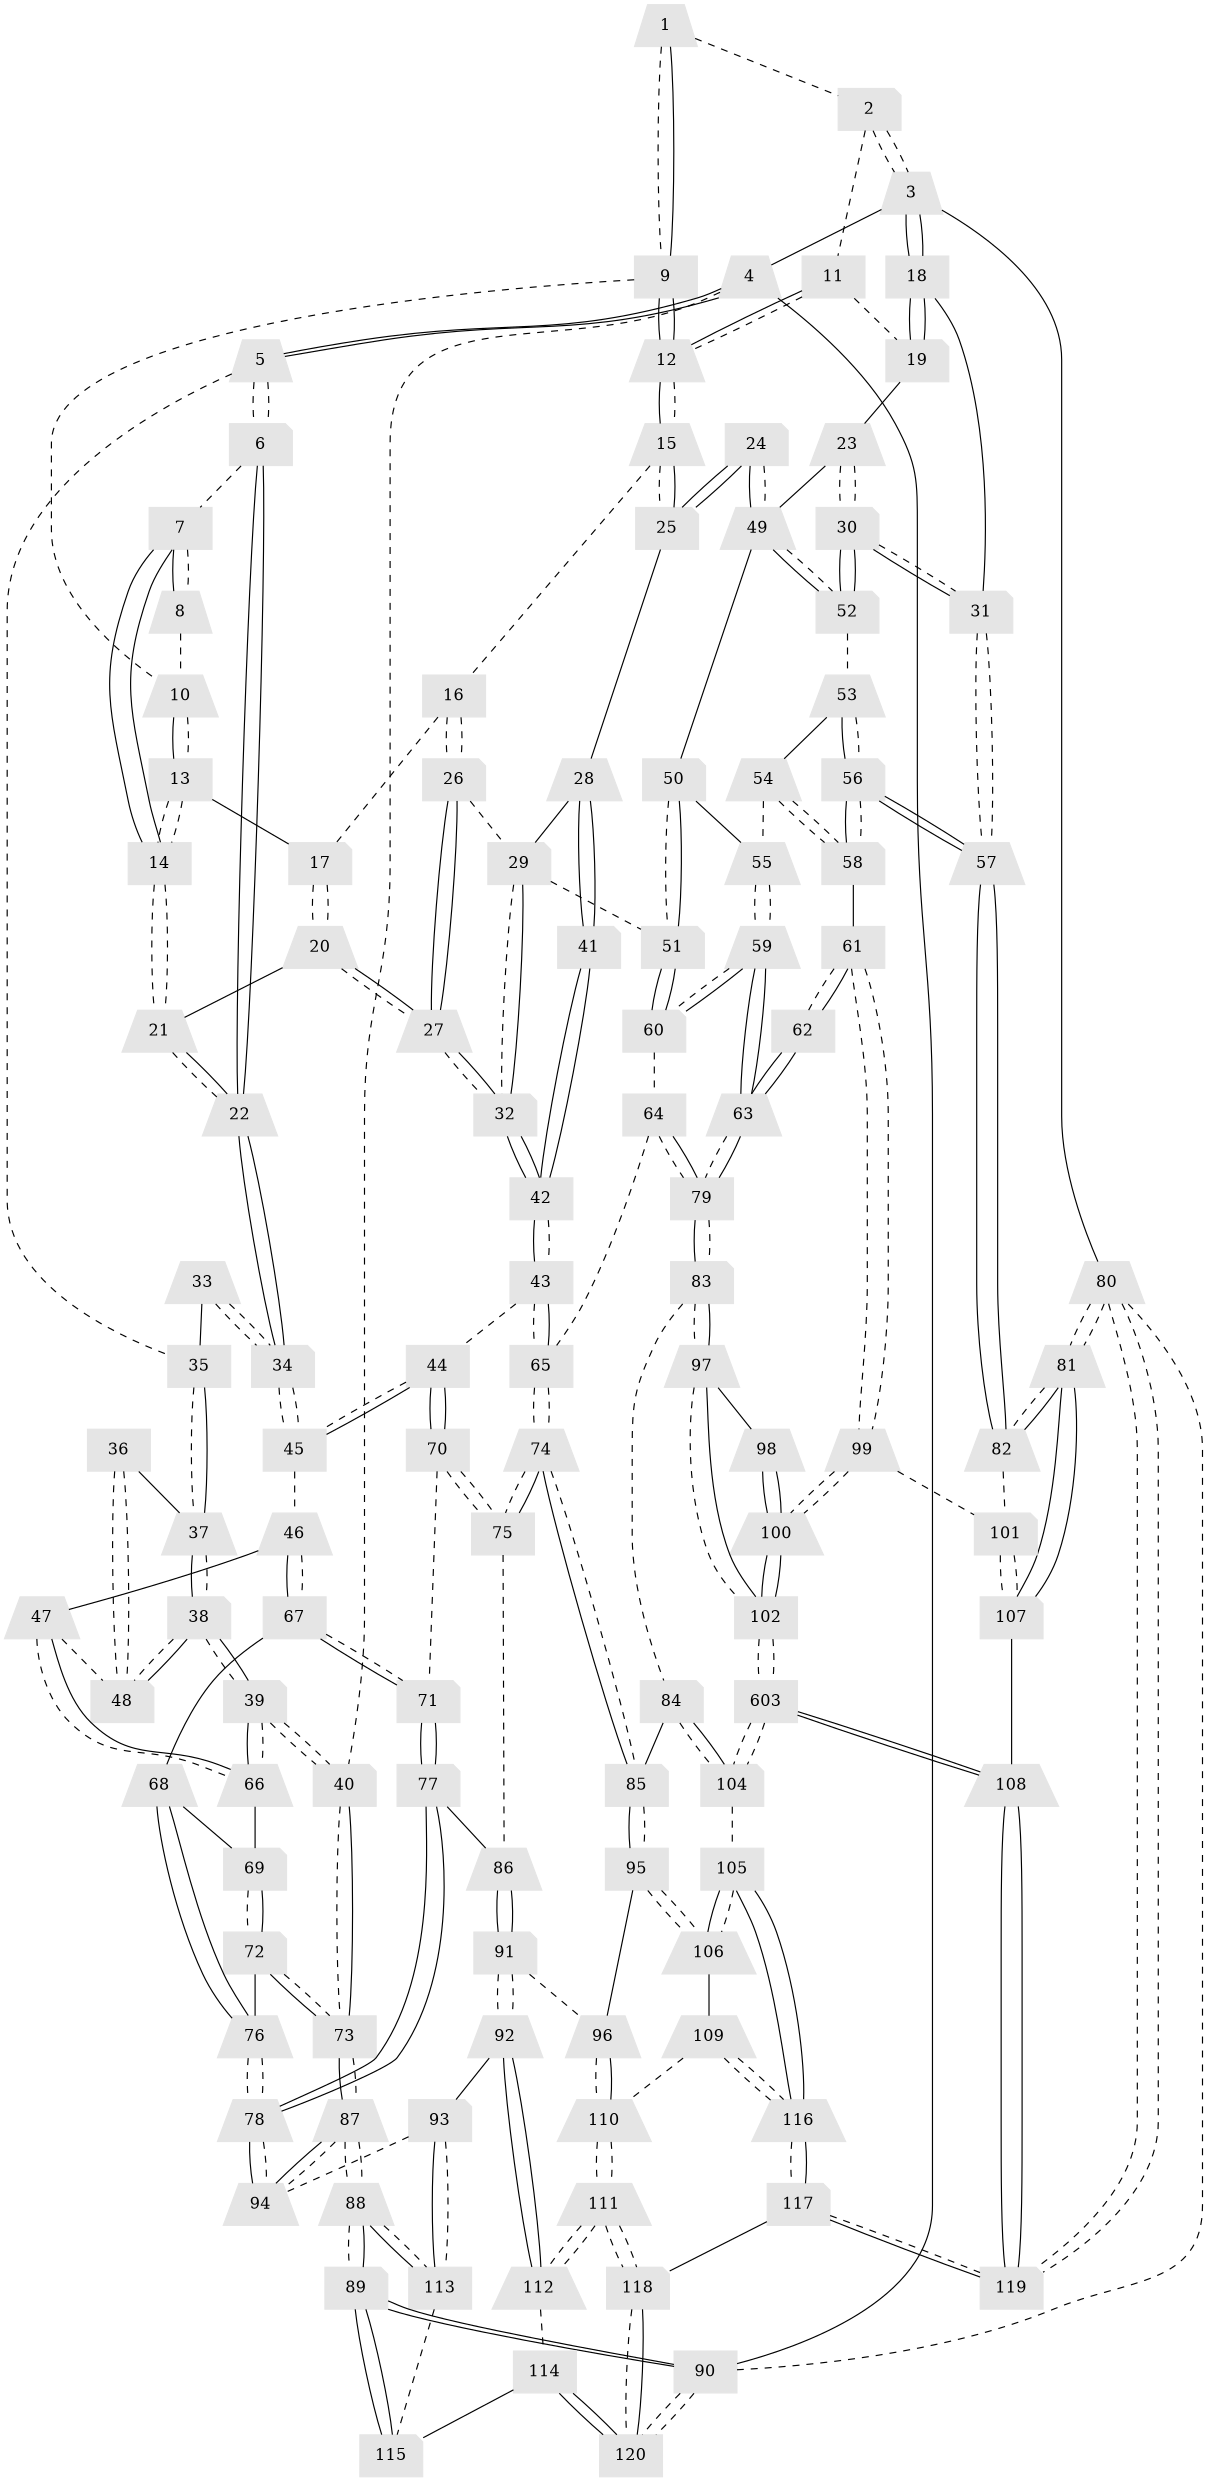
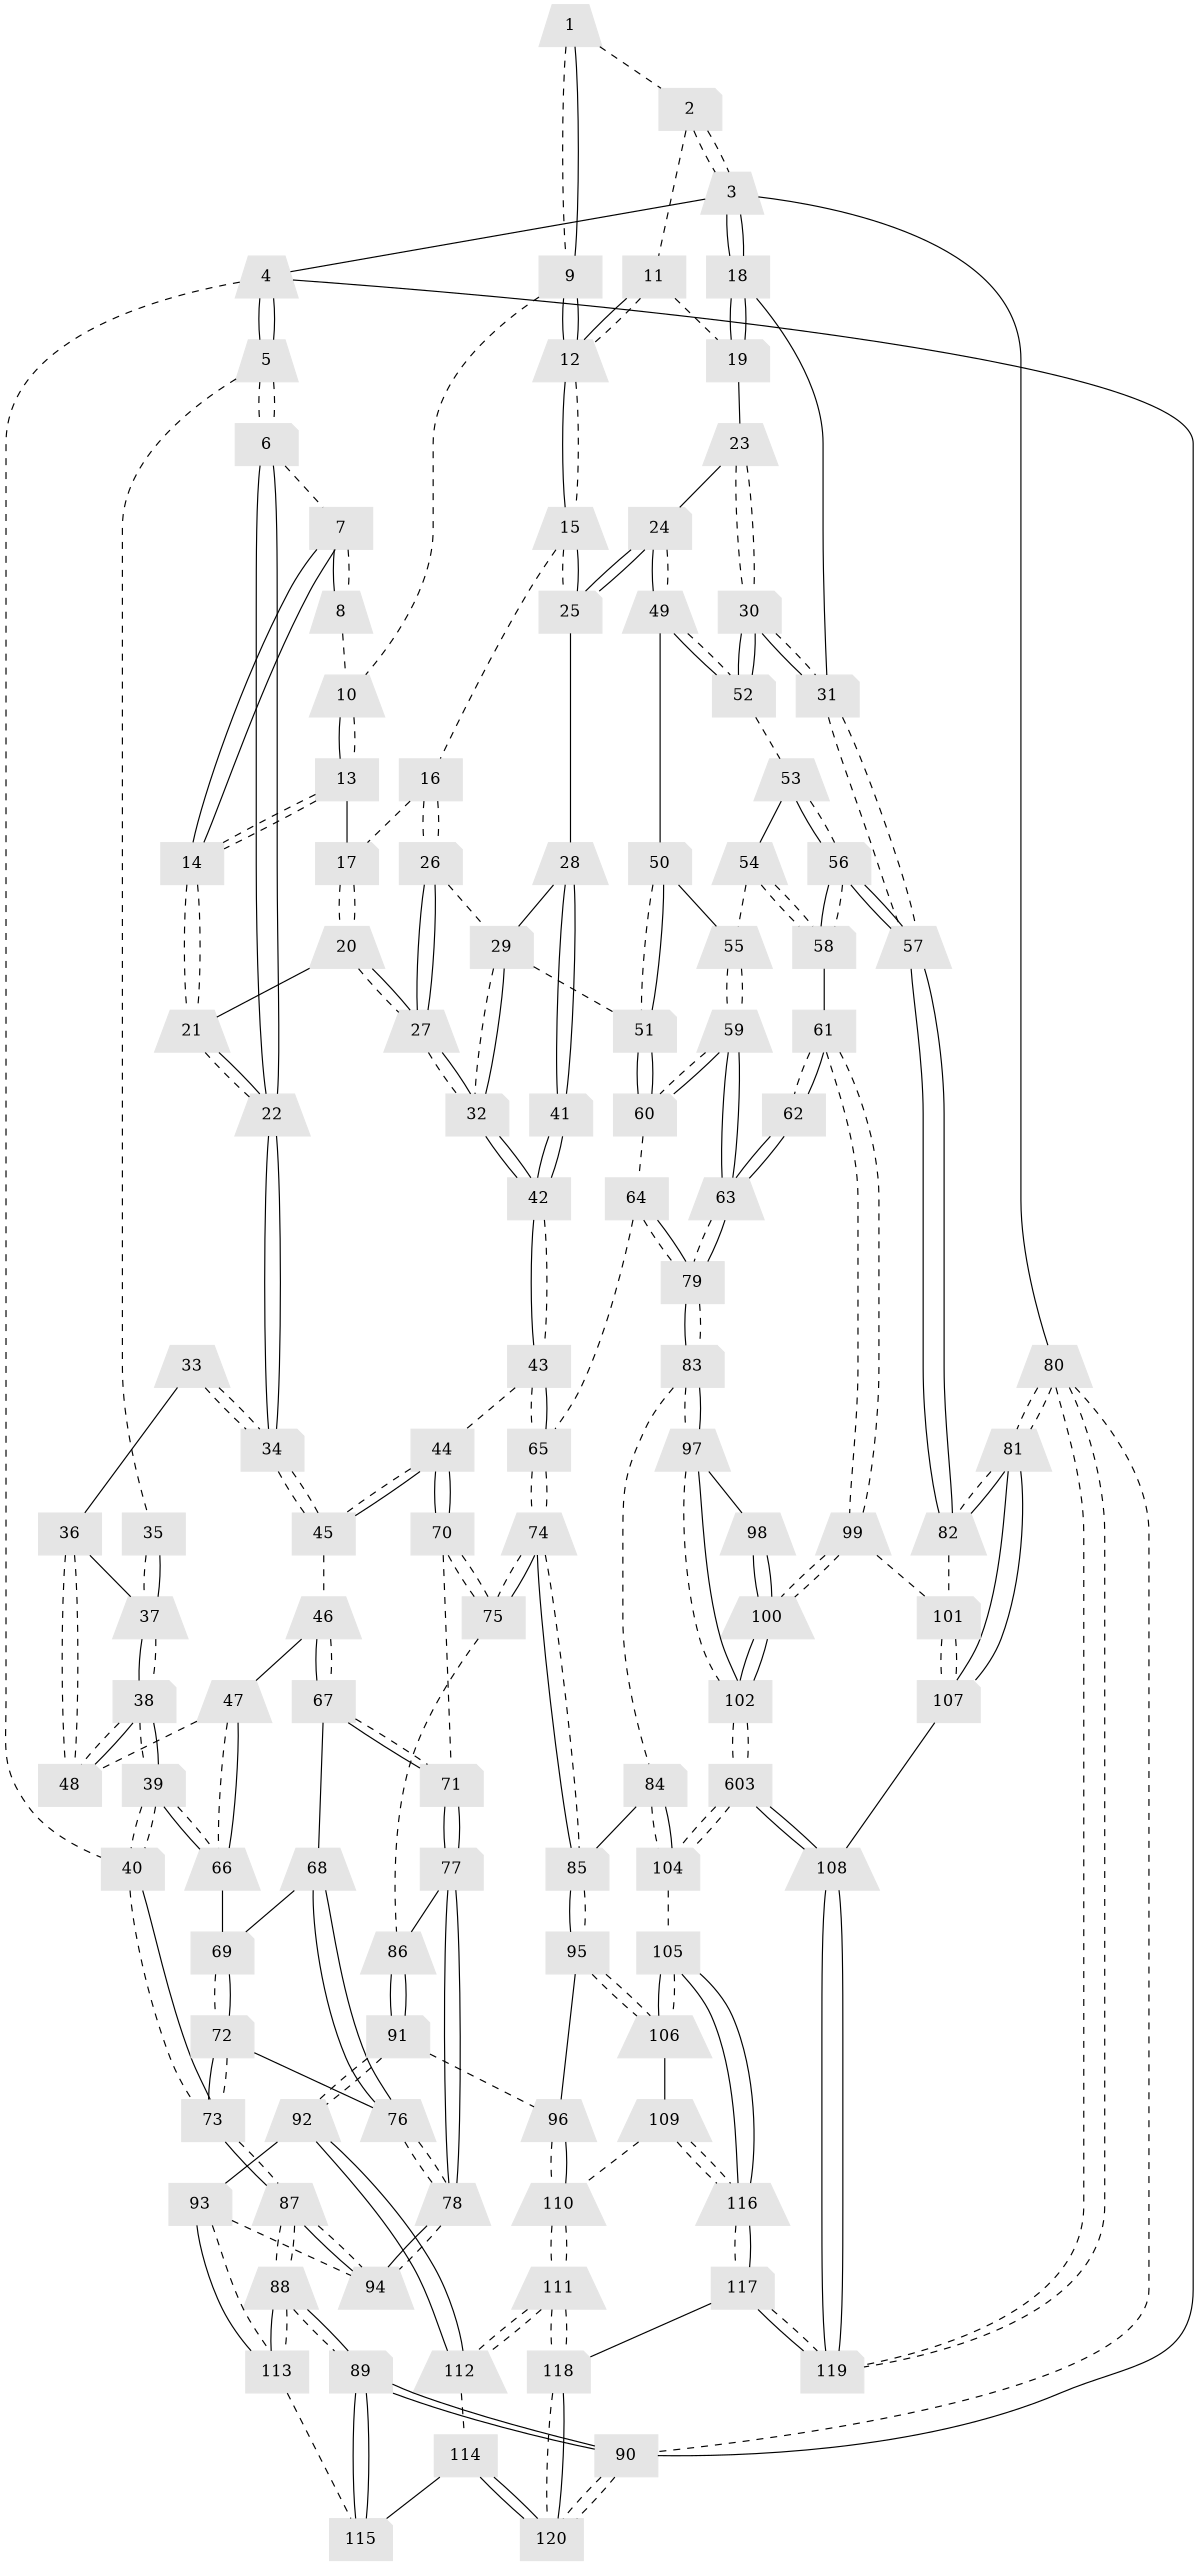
(803, 487) -> (700, 487)
(201, 1325) -> (138, 1441)
